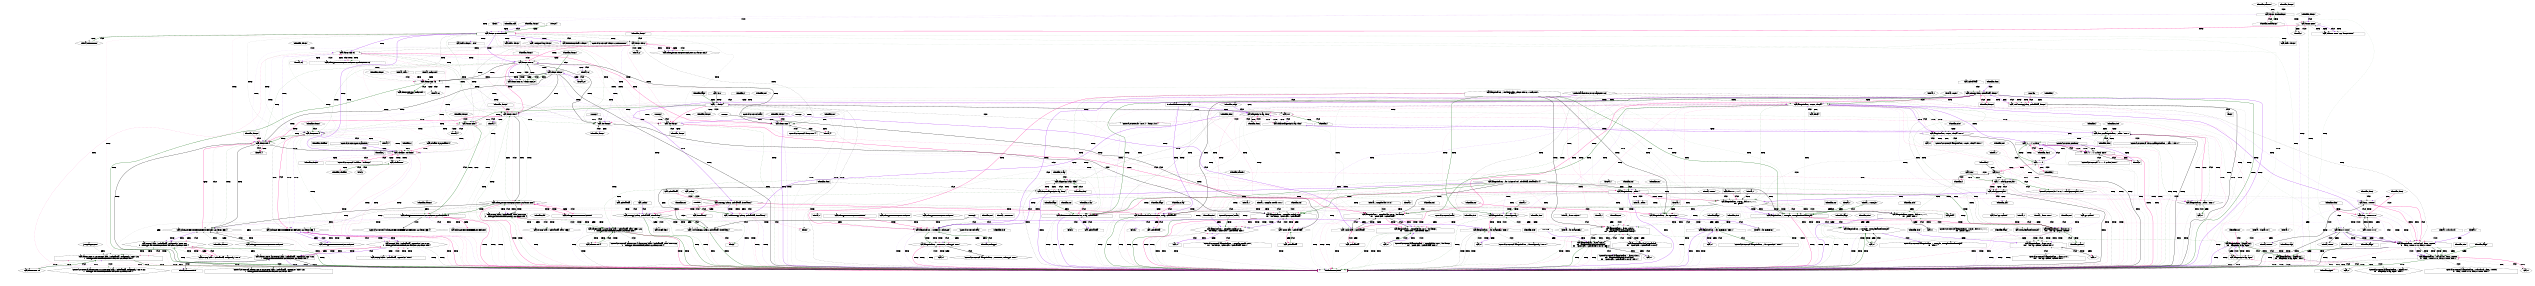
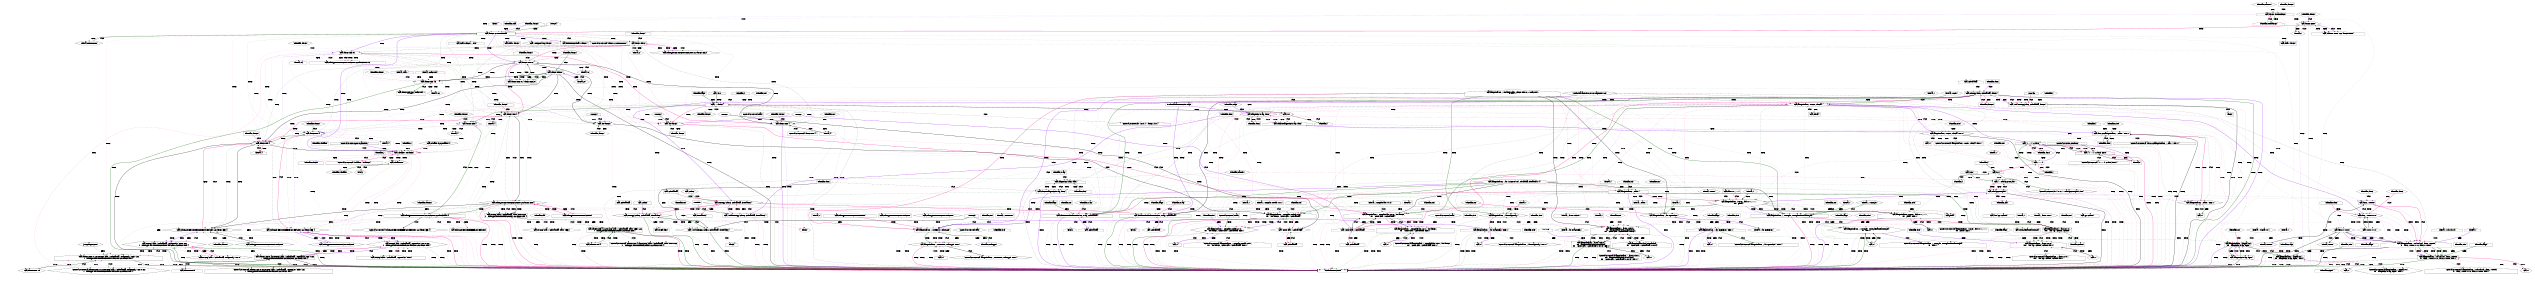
(2314, 216) -> (2304, 236)
(187, 271) -> (187, 271)
